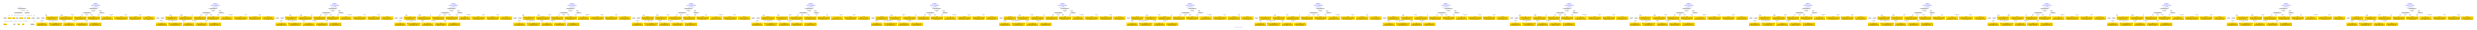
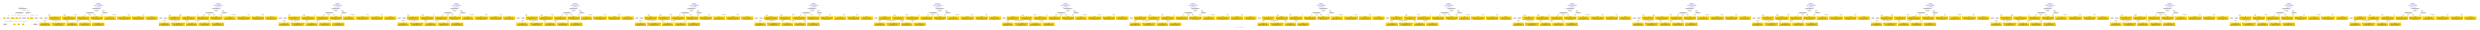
none -> (4, 18)
(21, 18) -> (24, 18)
(25, 18) -> (28, 18)
(5, 24) -> (5, 24)
(14, 24) -> (14, 24)
